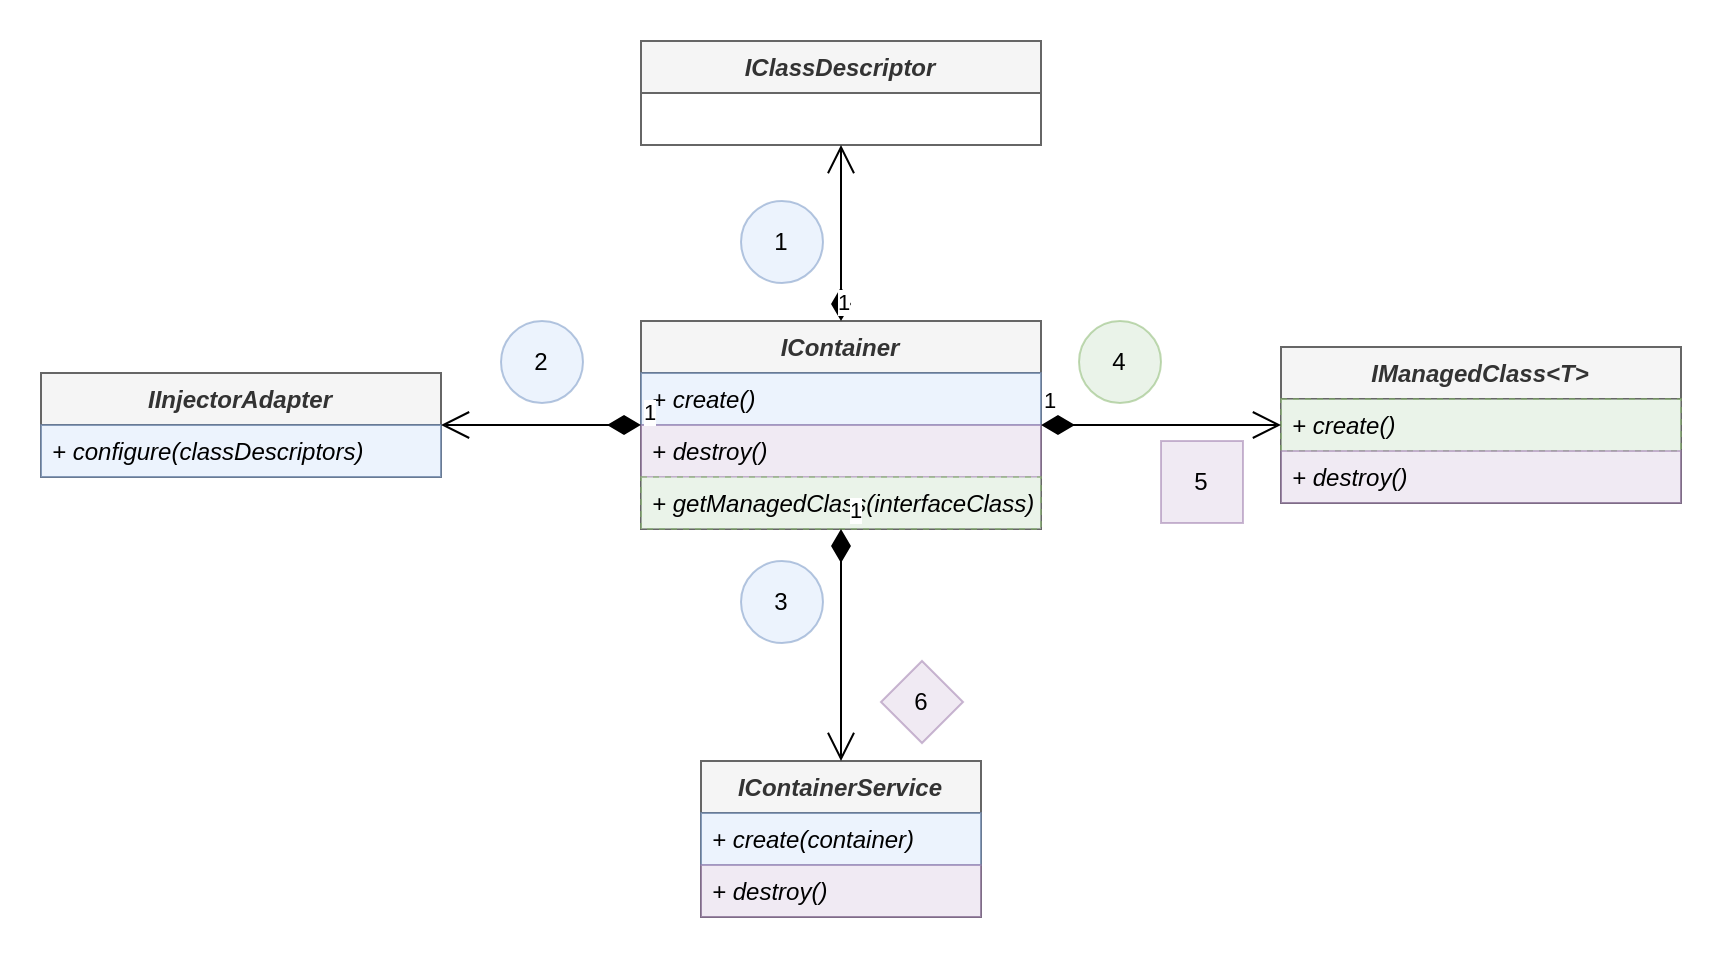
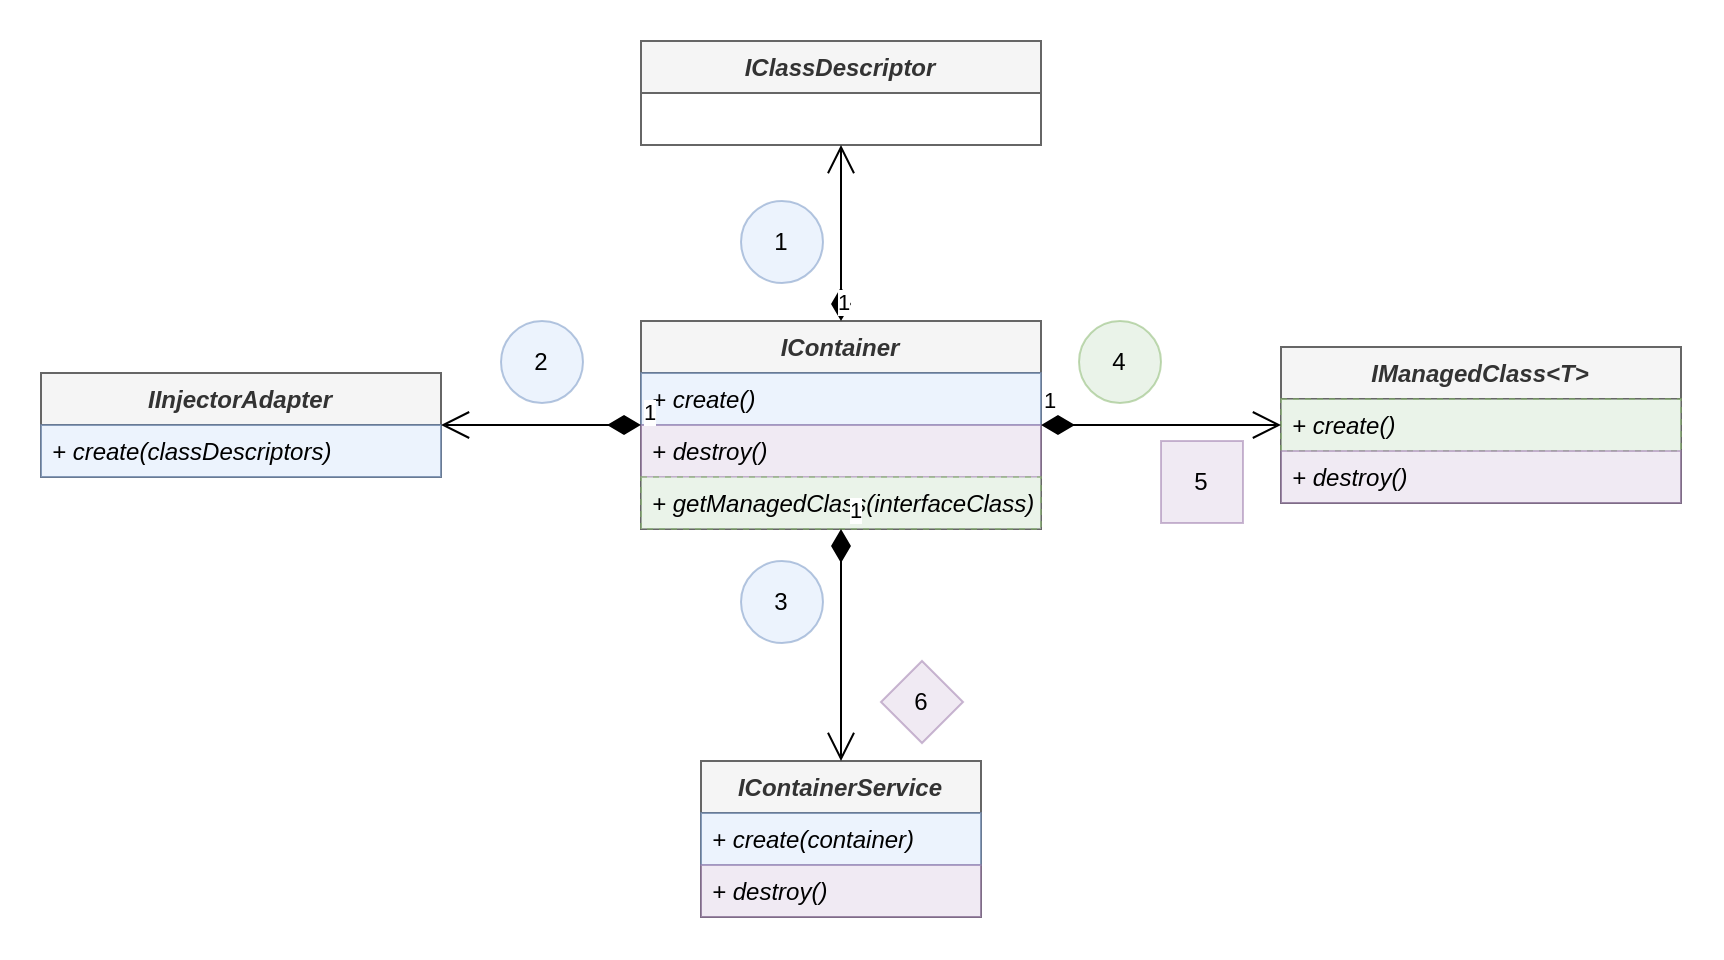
(234, 452) -> (217, 452)
